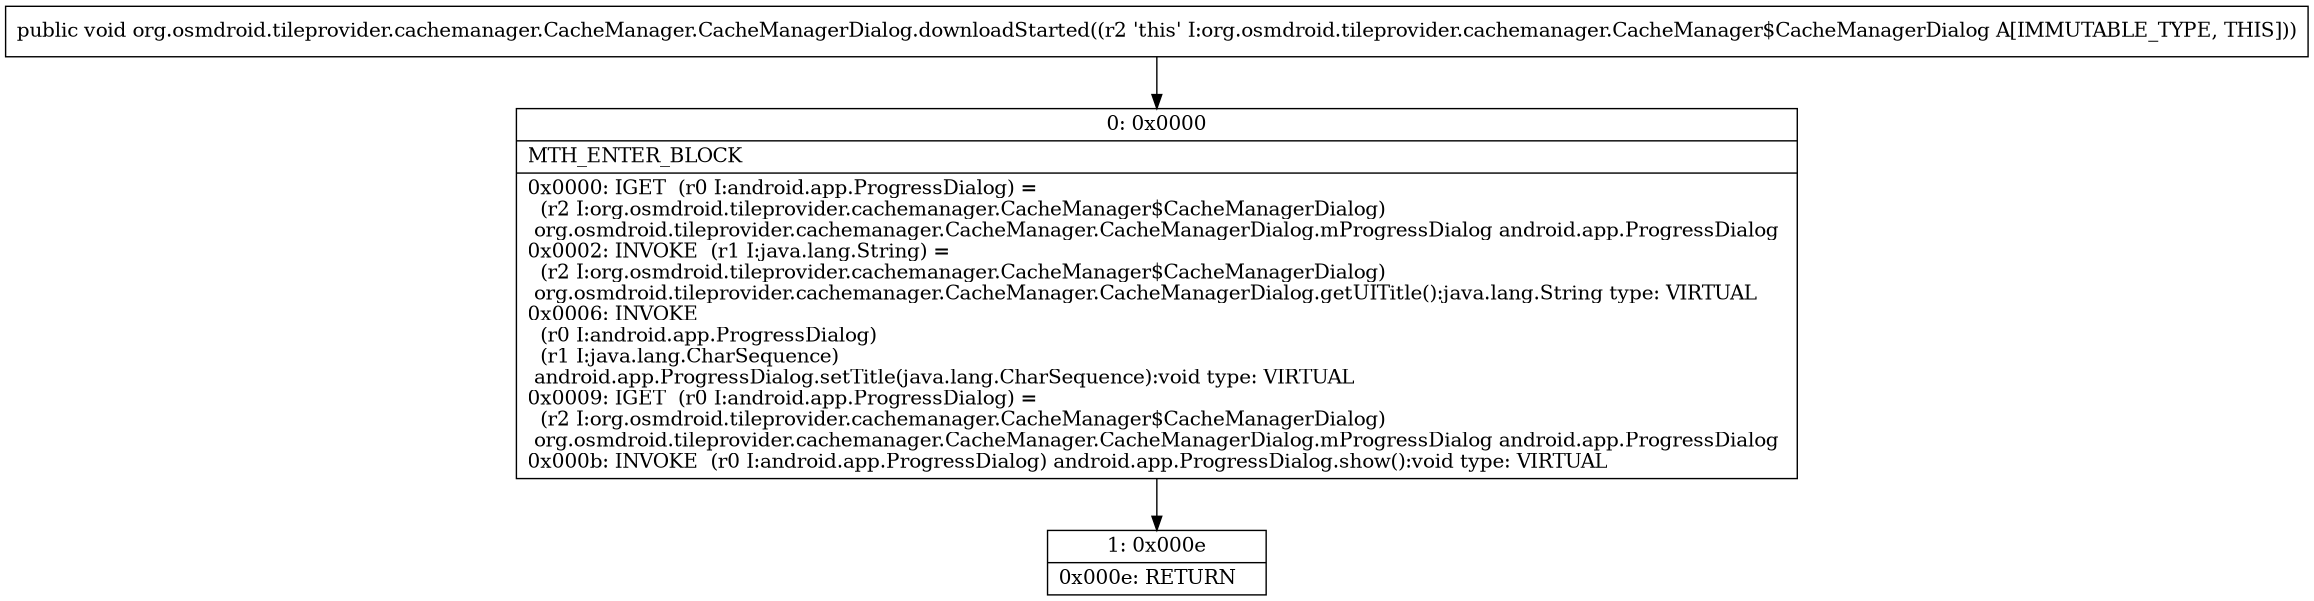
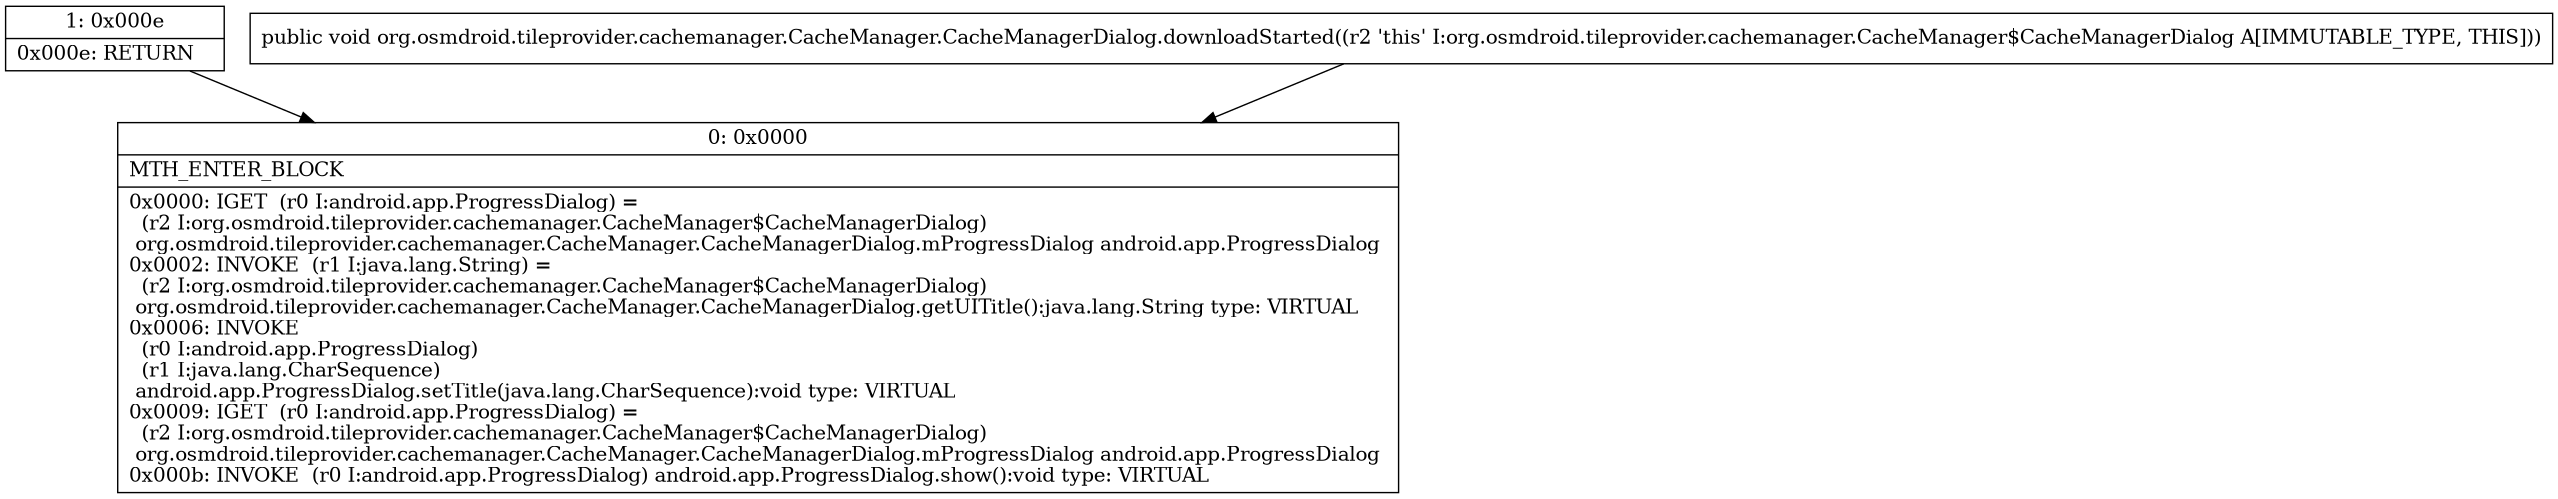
(1157, 497) -> (246, 94)
